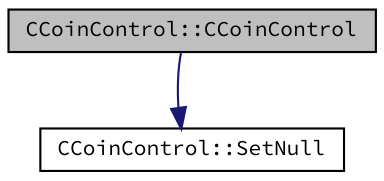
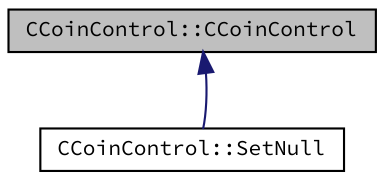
(178, 80) -> (206, 101)
